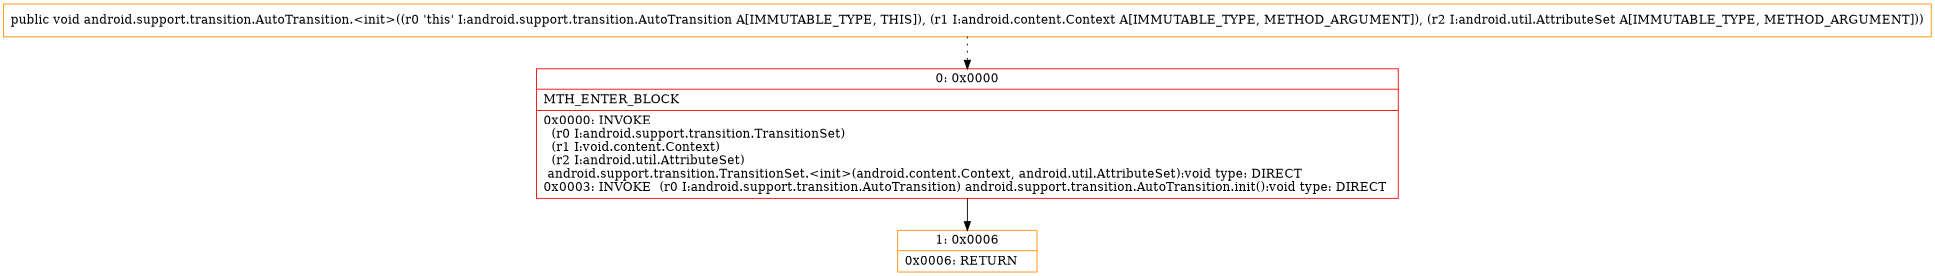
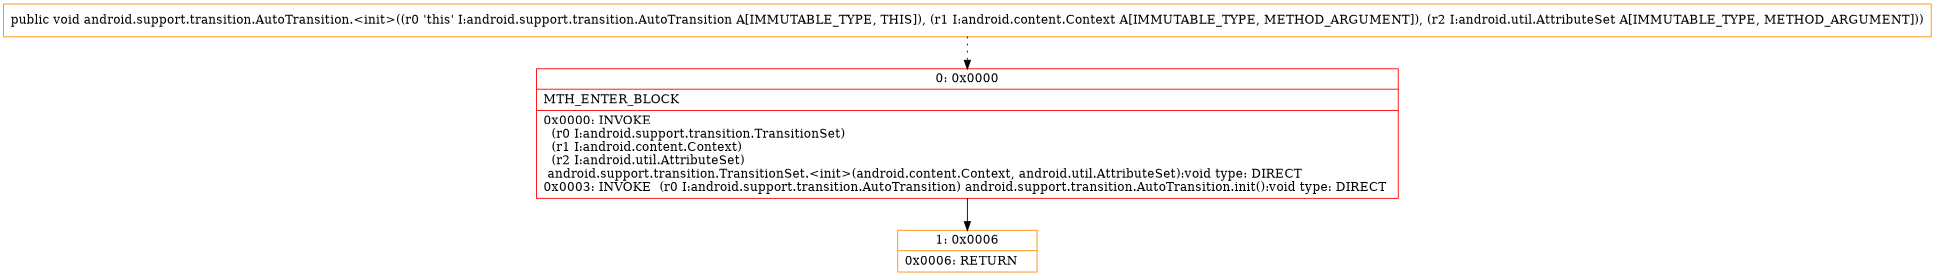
(632, 147) -> (643, 147)
